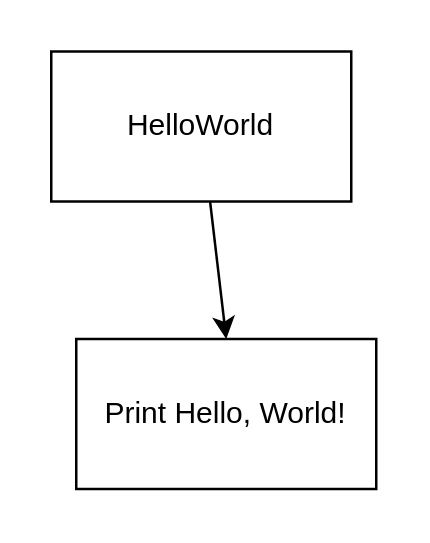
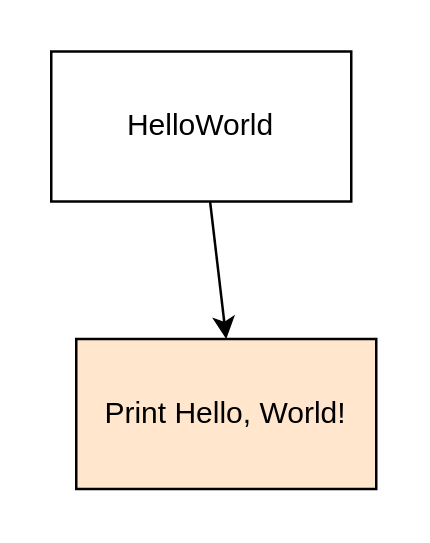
(226, 414) -> (226, 414)
